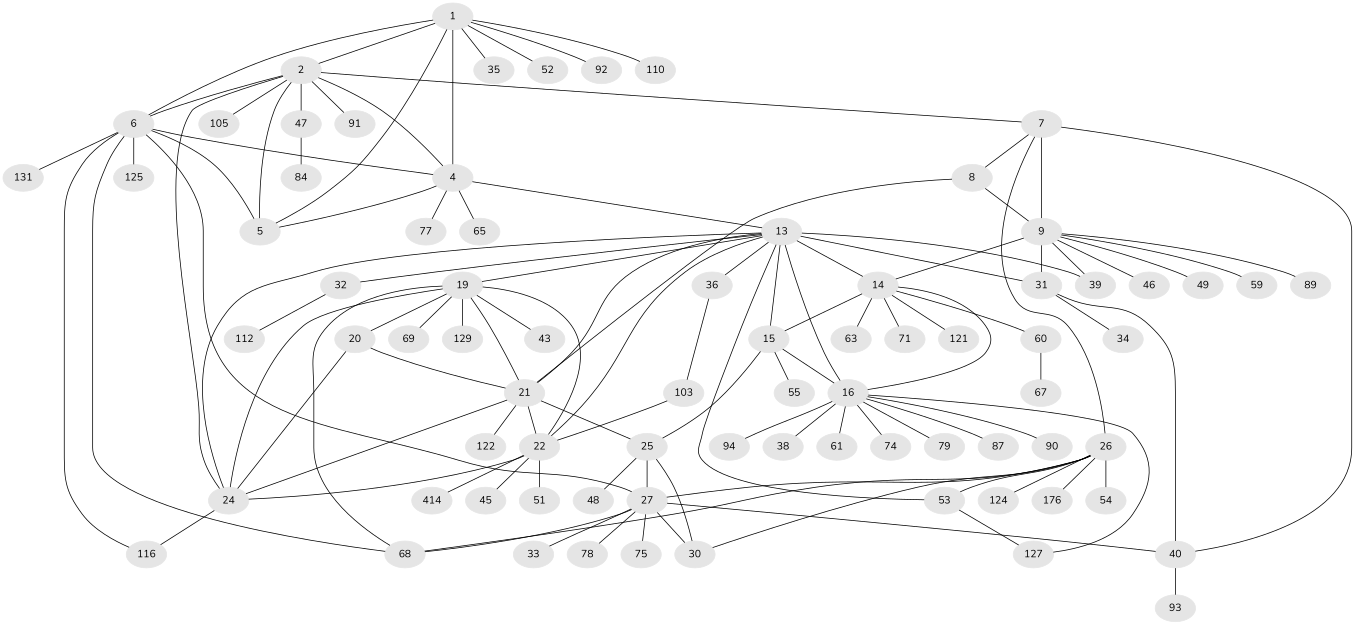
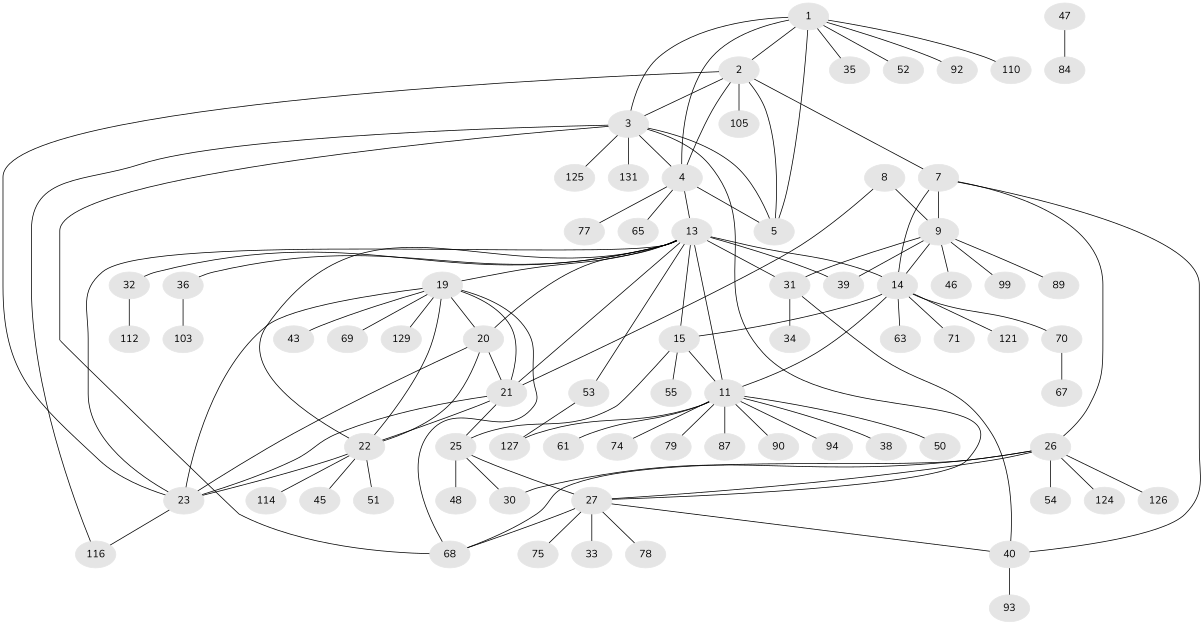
(301, 97) -> none
(134, 124) -> (628, 124)
(355, 124) -> none
(1007, 151) -> (908, 229)
none -> (578, 269)
(1203, 285) -> none
(1257, 285) -> (1005, 285)
(1041, 339) -> (1062, 339)
(848, 393) -> (725, 393)
(613, 421) -> (444, 410)
(486, 447) -> none
none -> (940, 447)
(1025, 474) -> none
(229, 501) -> (184, 501)
(432, 501) -> (266, 501)
(1052, 501) -> (1158, 501)
(671, 528) -> none
